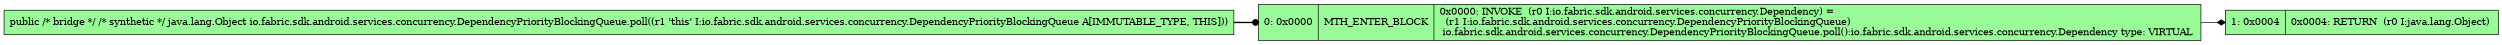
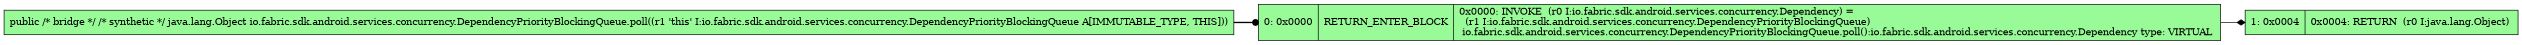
(1376, 22) -> (1386, 22)
